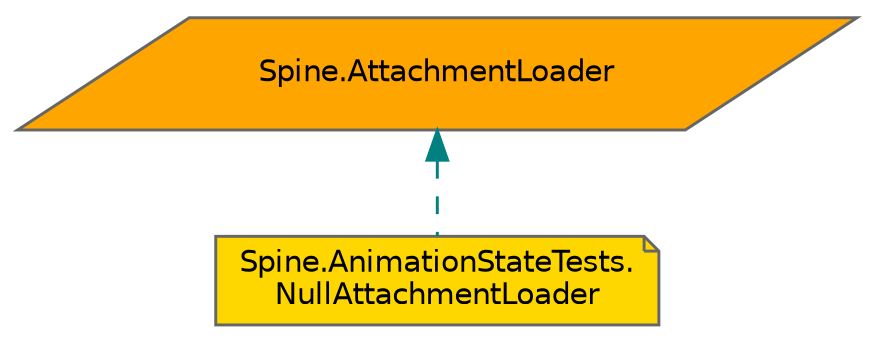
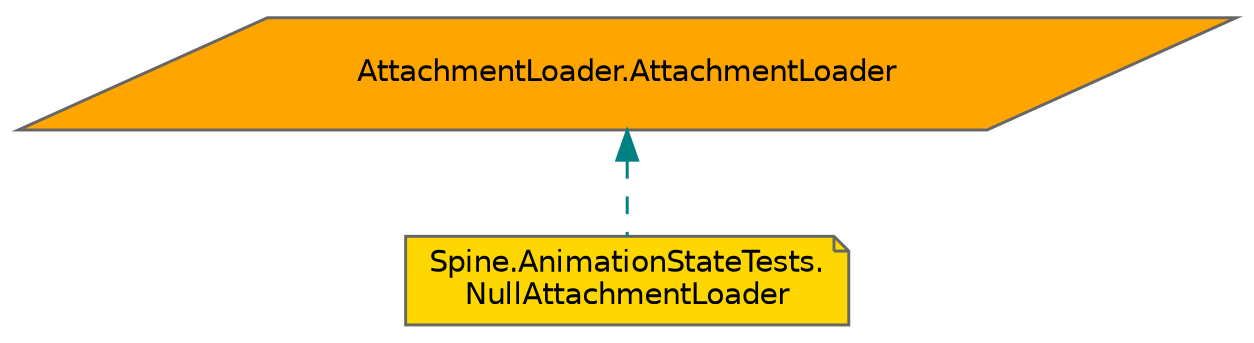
(437, 74) -> (627, 74)
